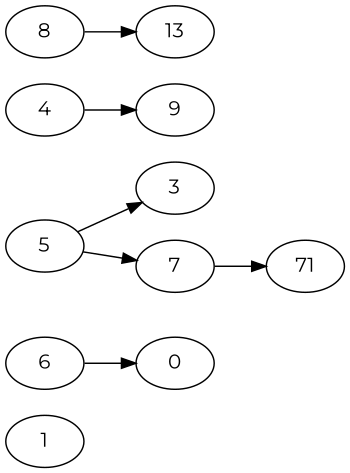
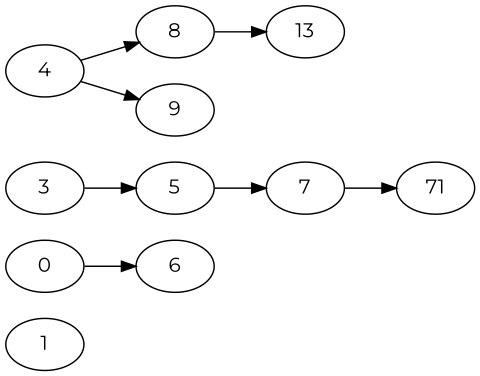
none -> (103, 53)
(103, 220) -> (103, 188)
(103, 363) -> (103, 266)
